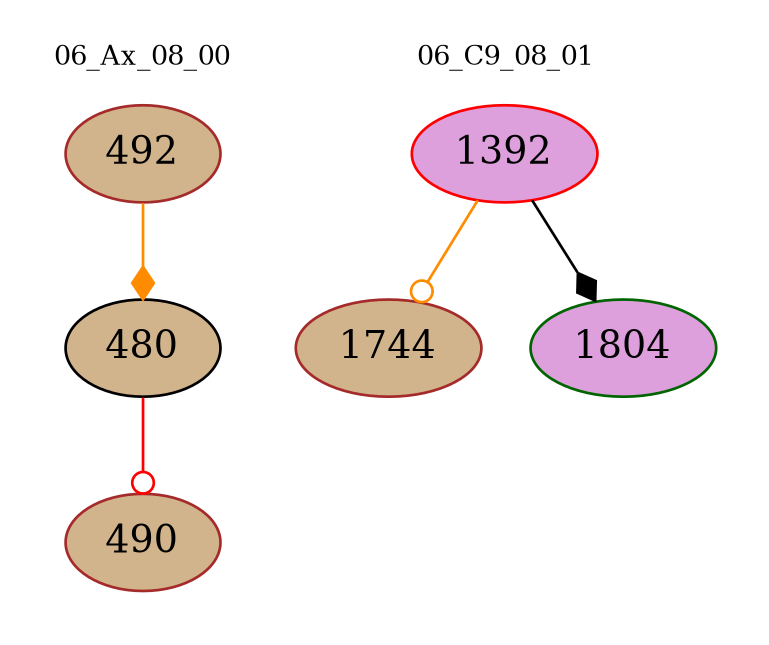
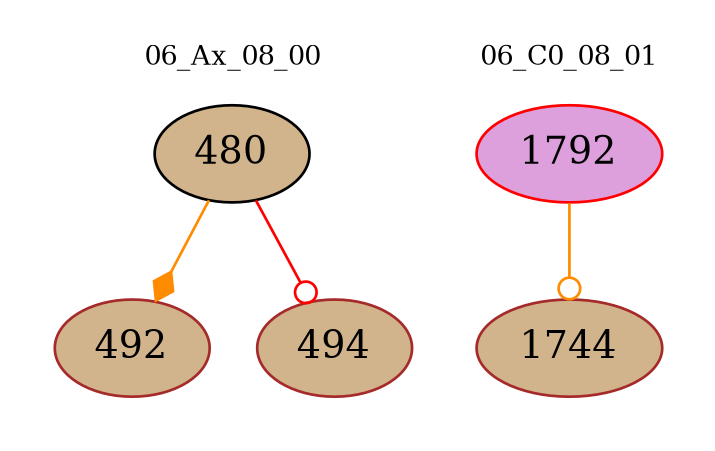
(506, 58) -> (569, 58)
(505, 154) -> (569, 154)
(143, 235) -> (190, 236)
(623, 348) -> none
(143, 542) -> (335, 348)
